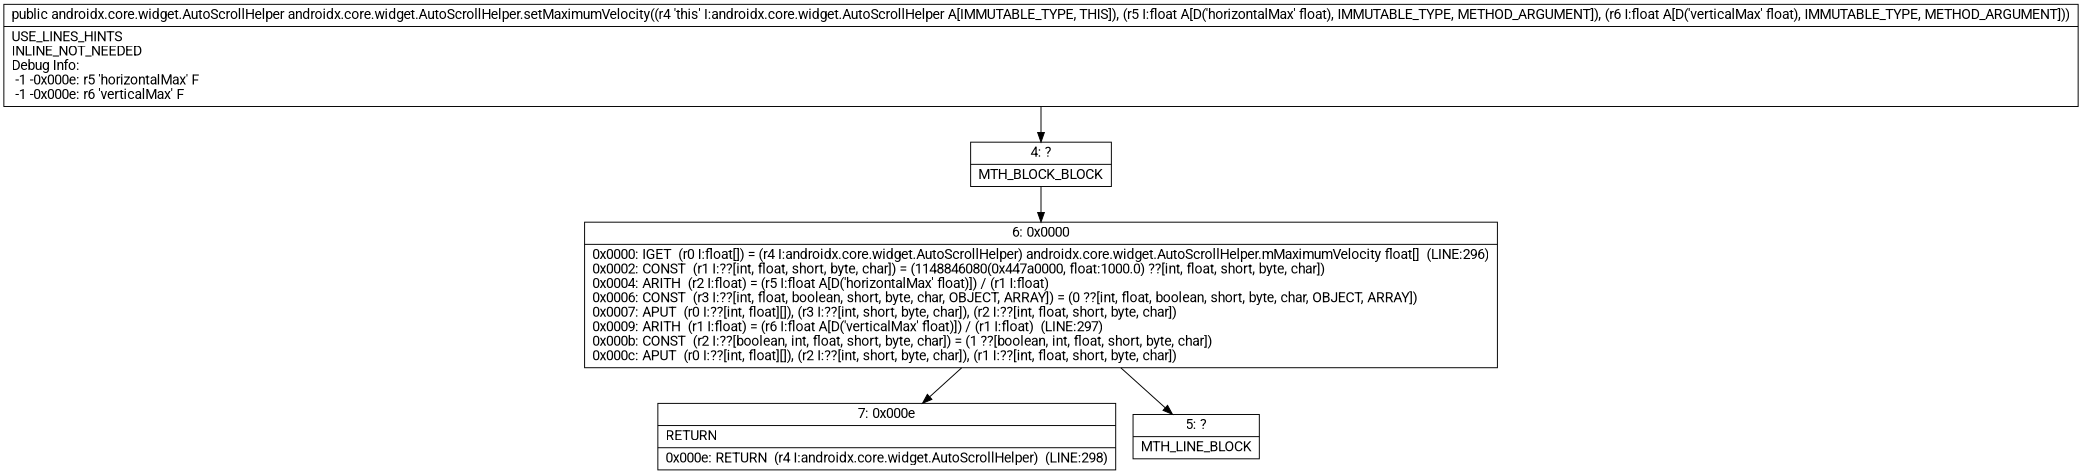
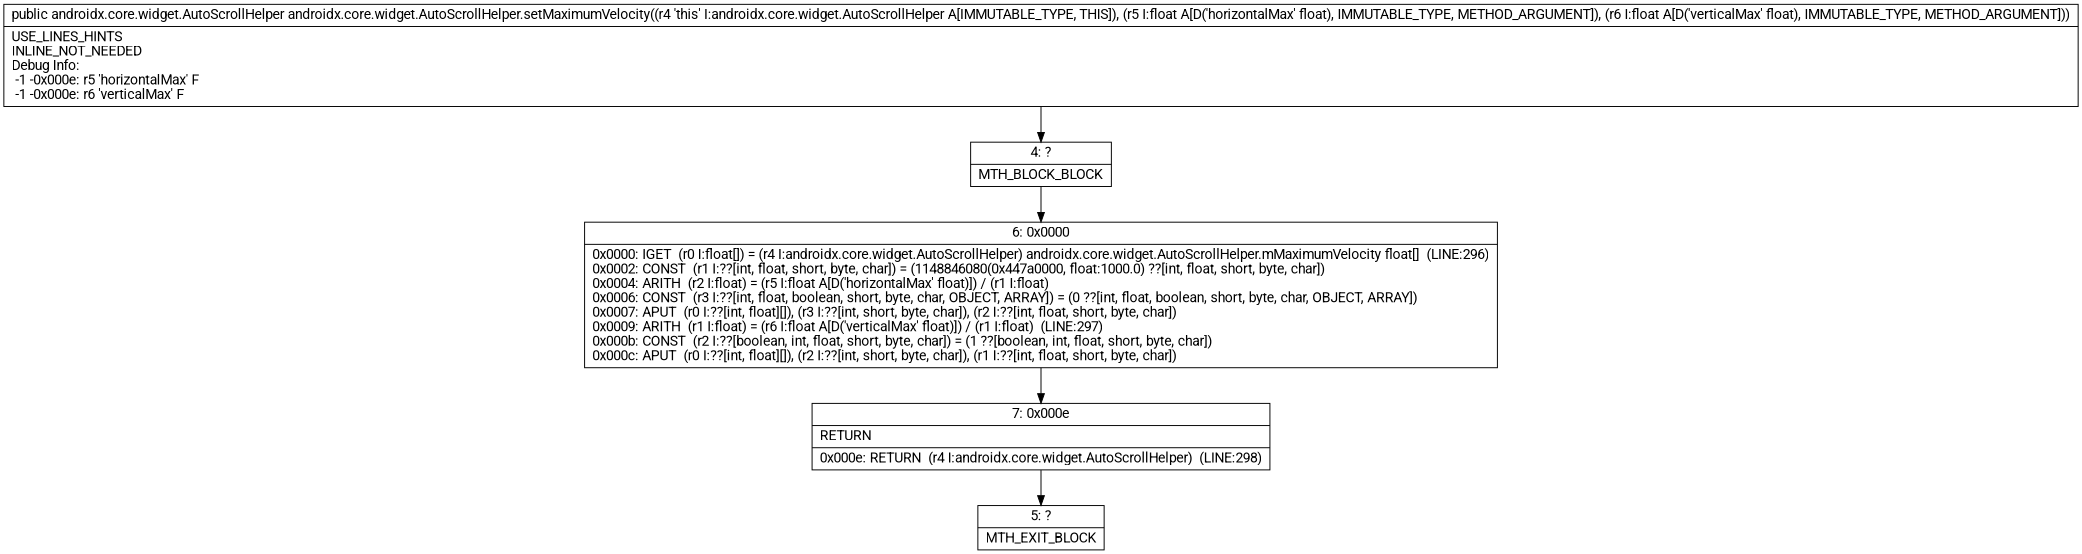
(1143, 388) -> (1041, 483)
(1196, 447) -> (1041, 538)
